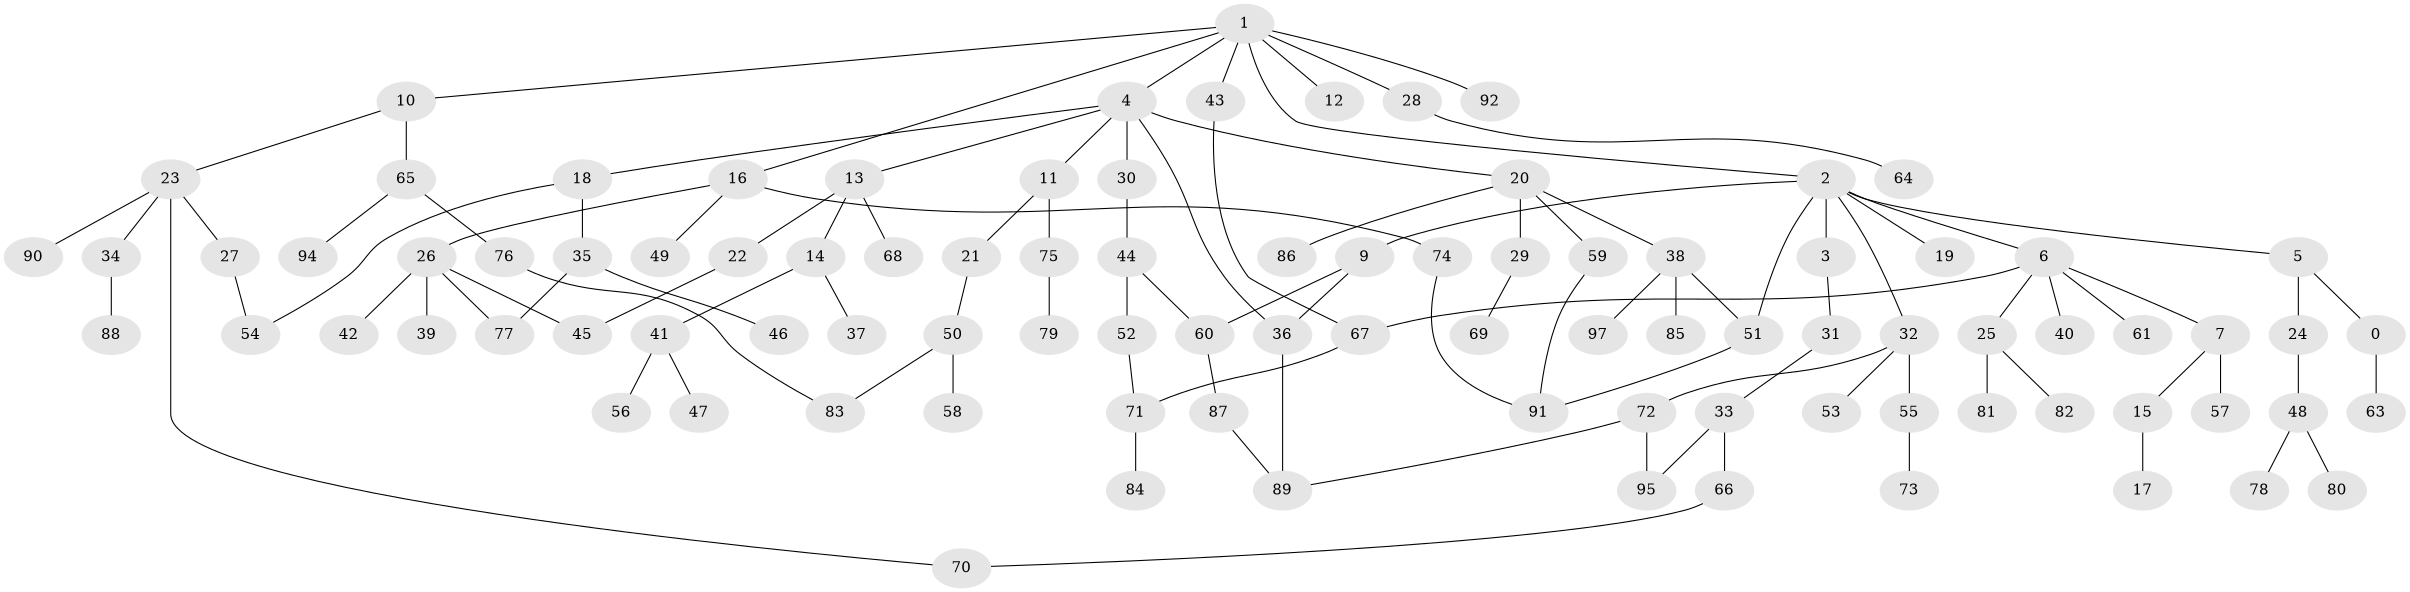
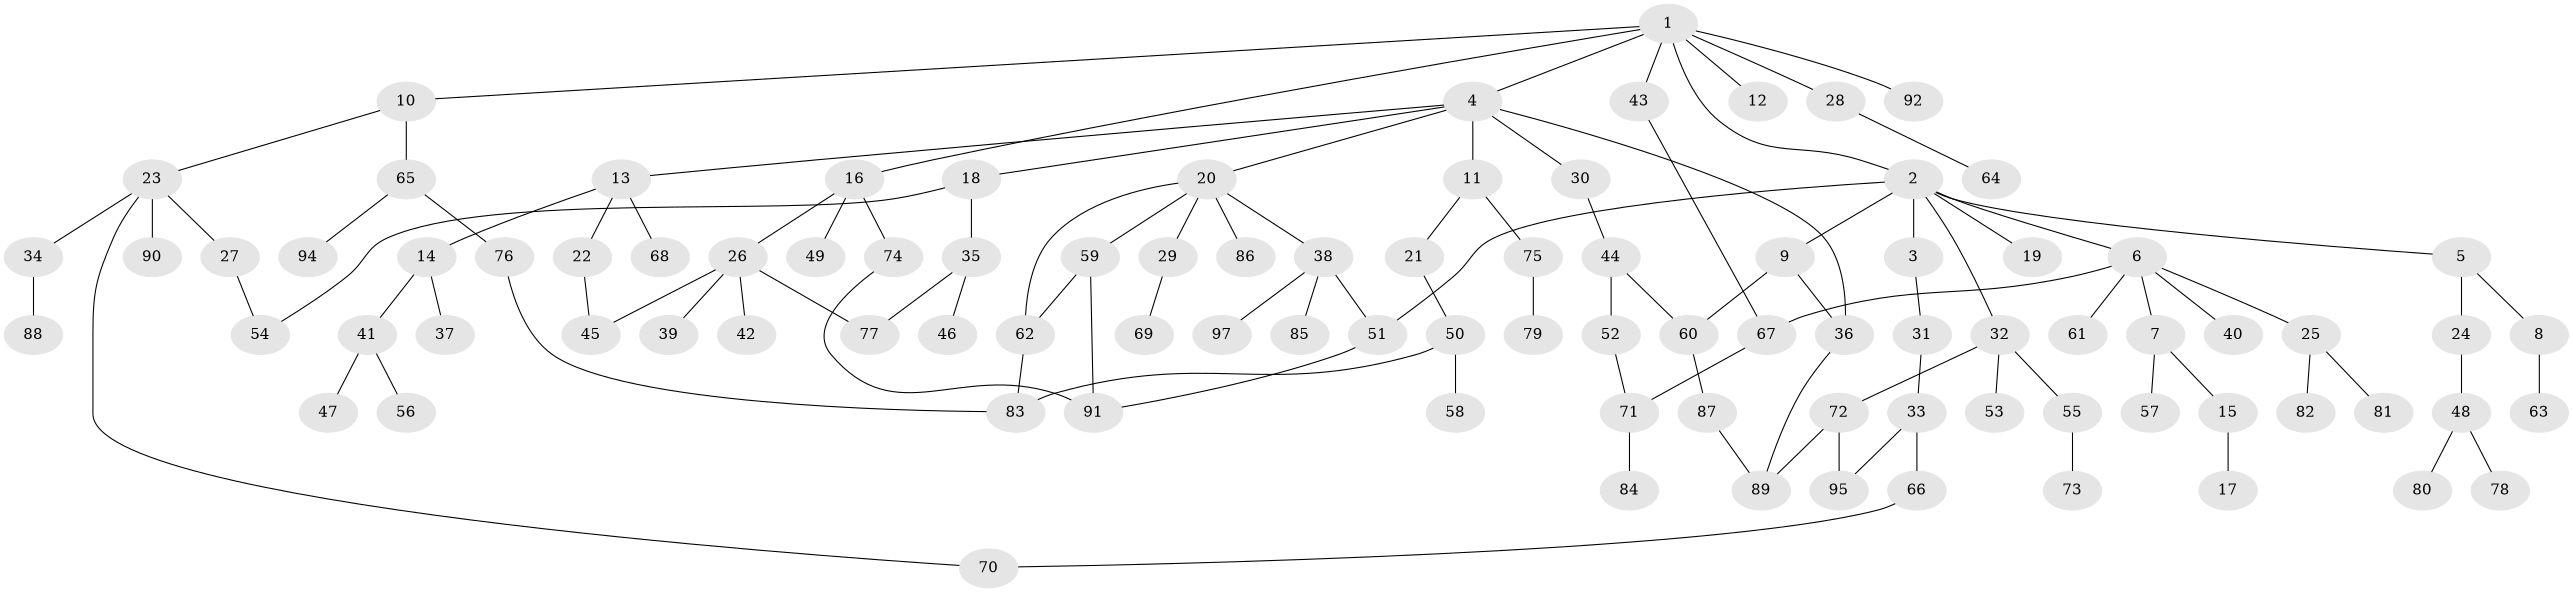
none -> (1025, 335)
(2376, 335) -> (2539, 335)
